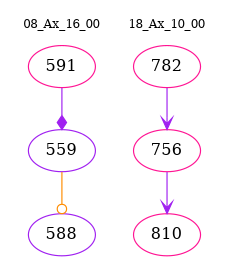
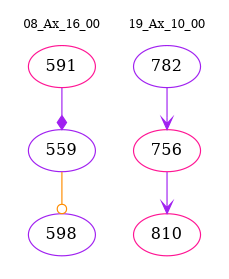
(167, 25) -> (167, 25)
(167, 67) -> (167, 67)
(62, 235) -> (62, 235)
